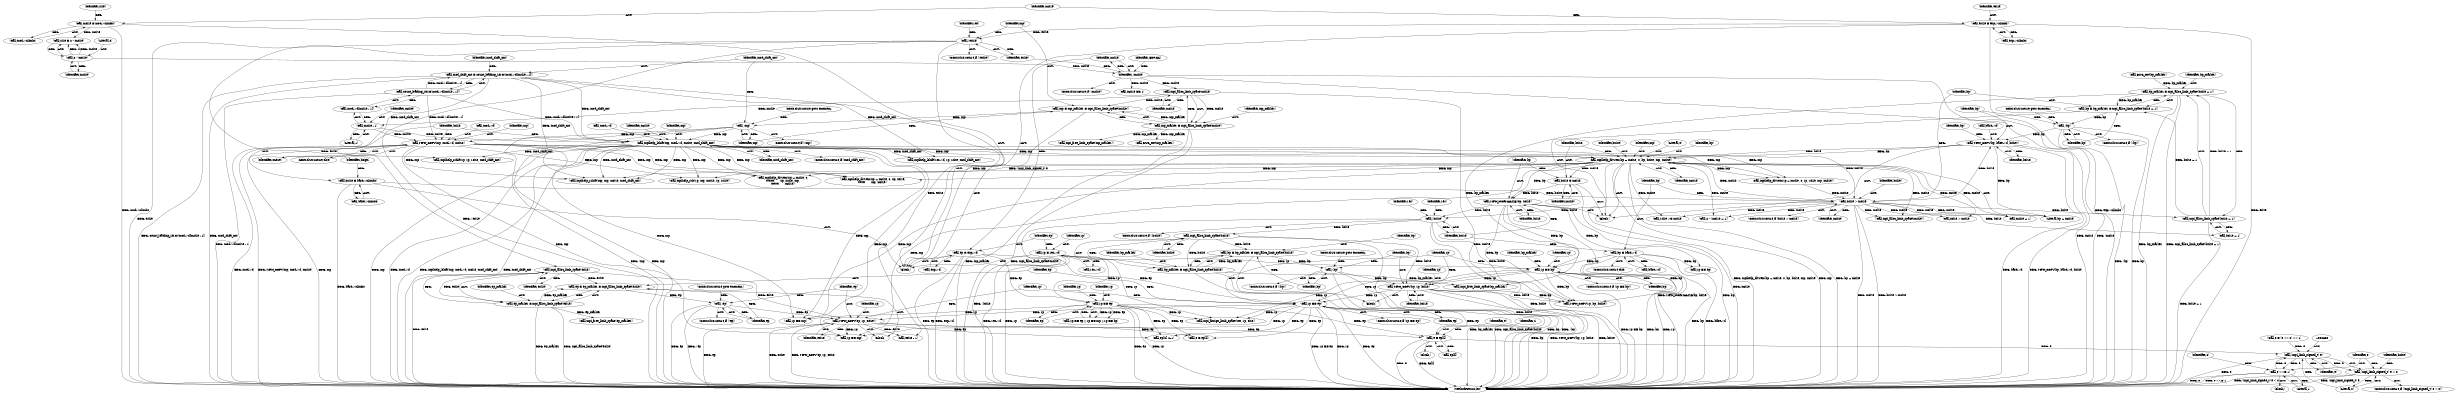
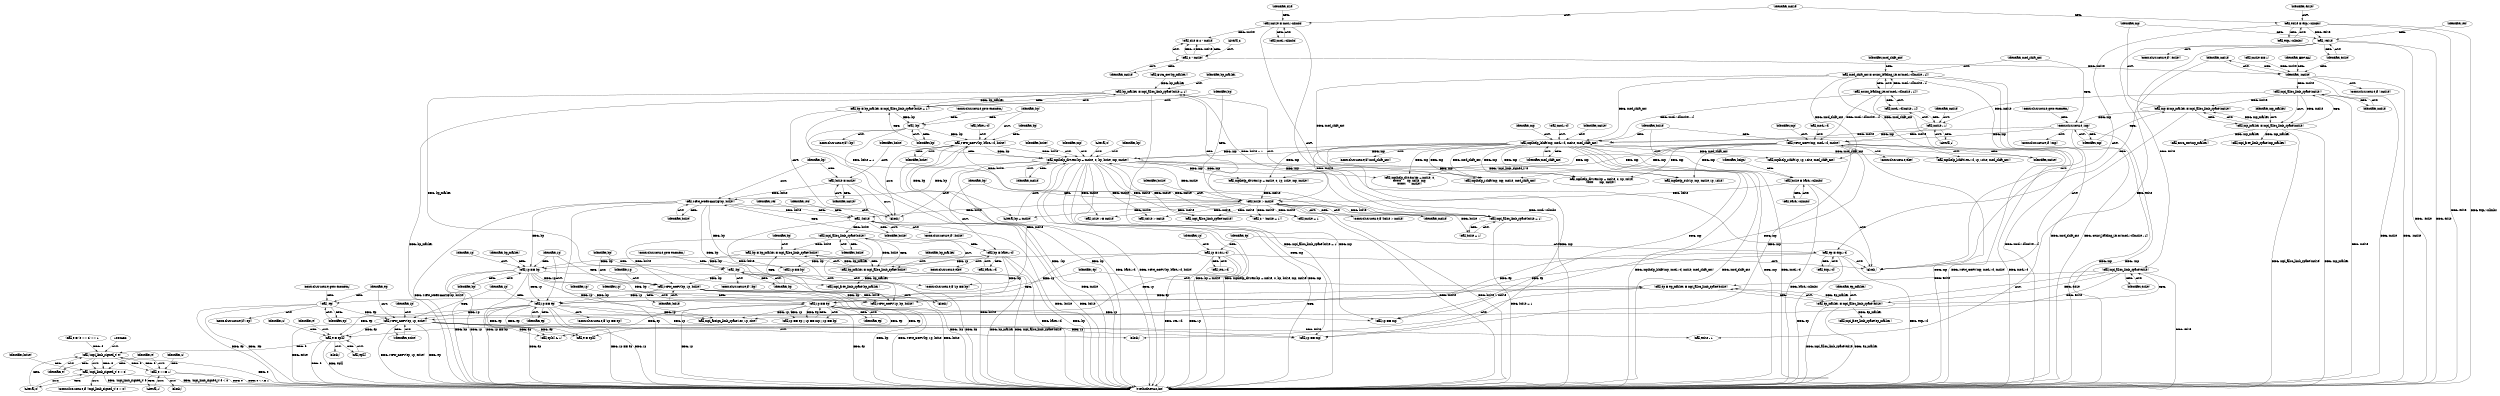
(1131, 83) -> (2276, 66)
(743, 126) -> (2073, 126)
(1580, 168) -> (984, 214)
